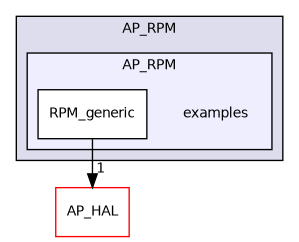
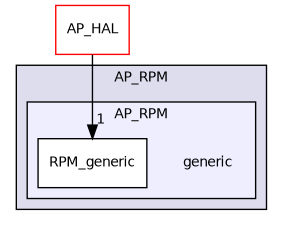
(216, 114) -> (208, 163)
(92, 156) -> (92, 90)
